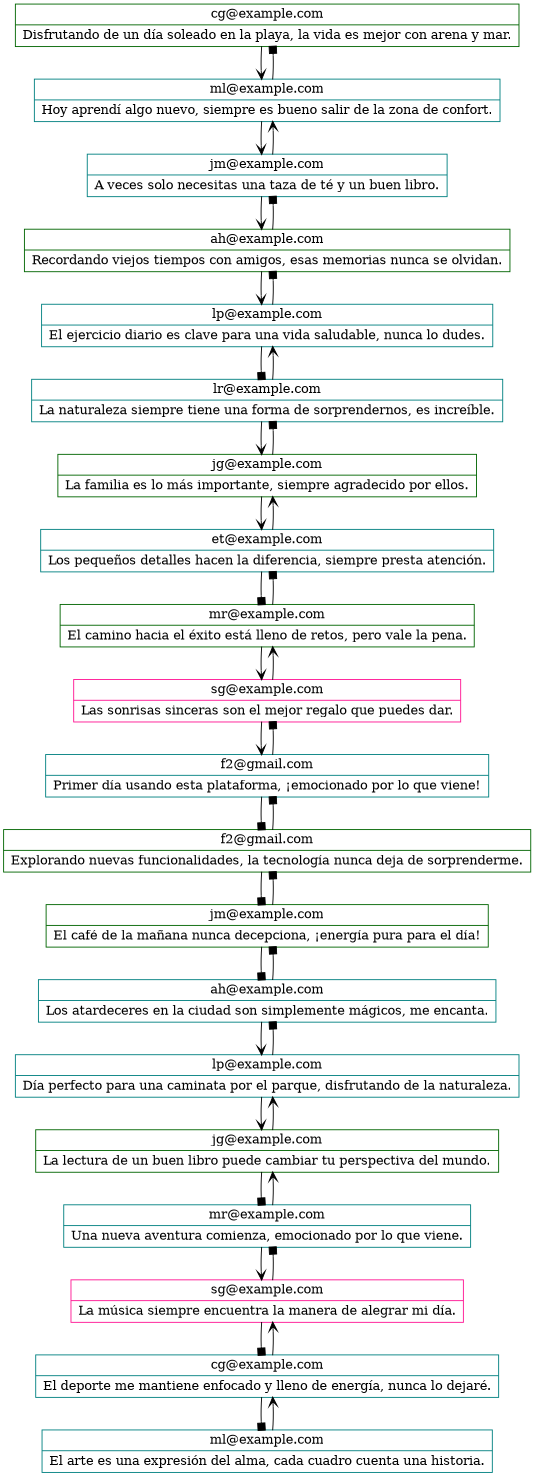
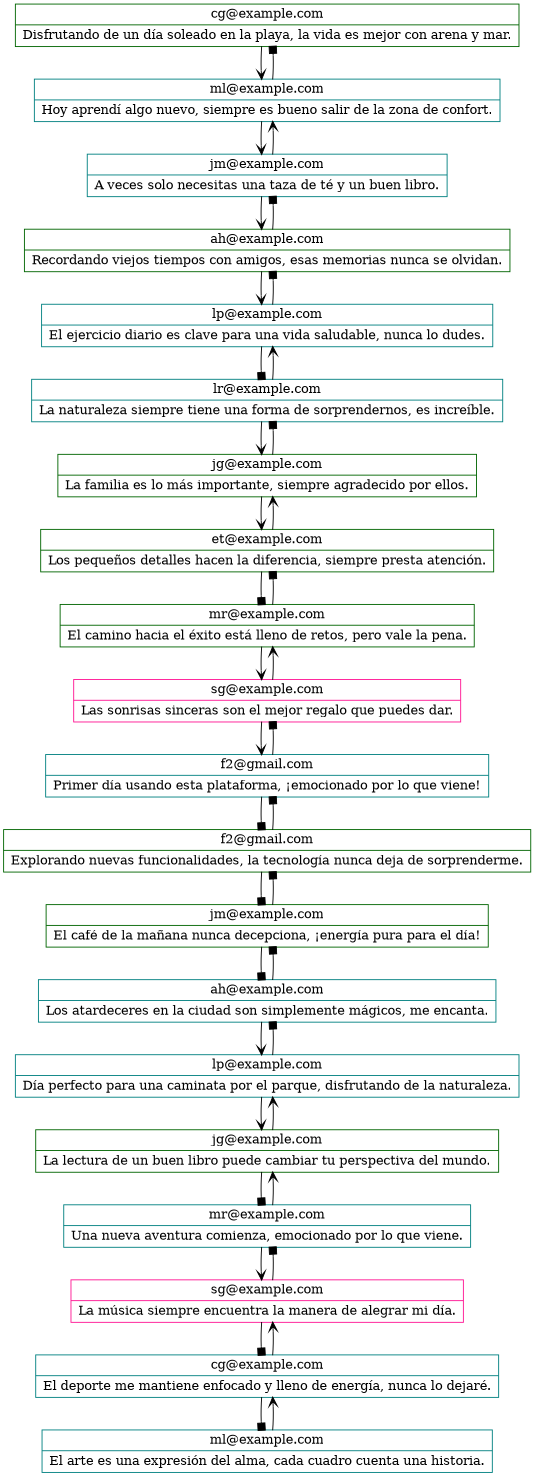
(267, 551) -> (267, 551)
